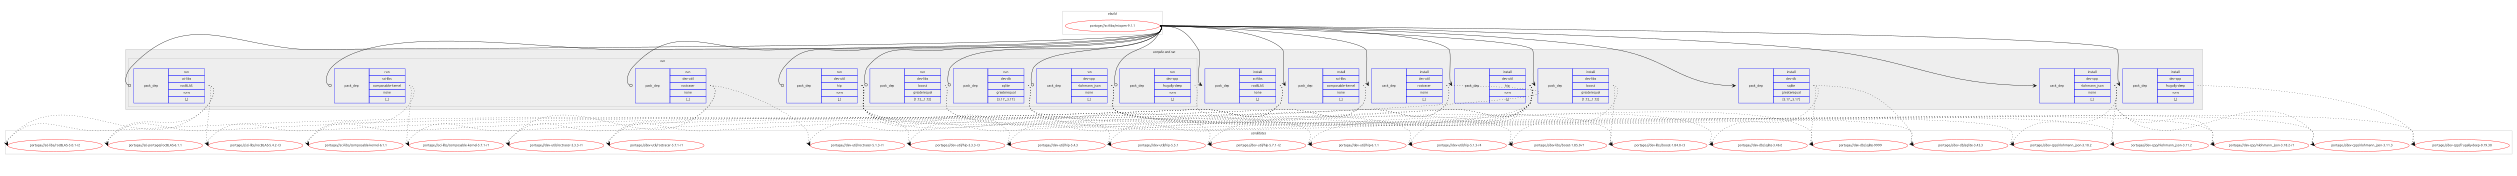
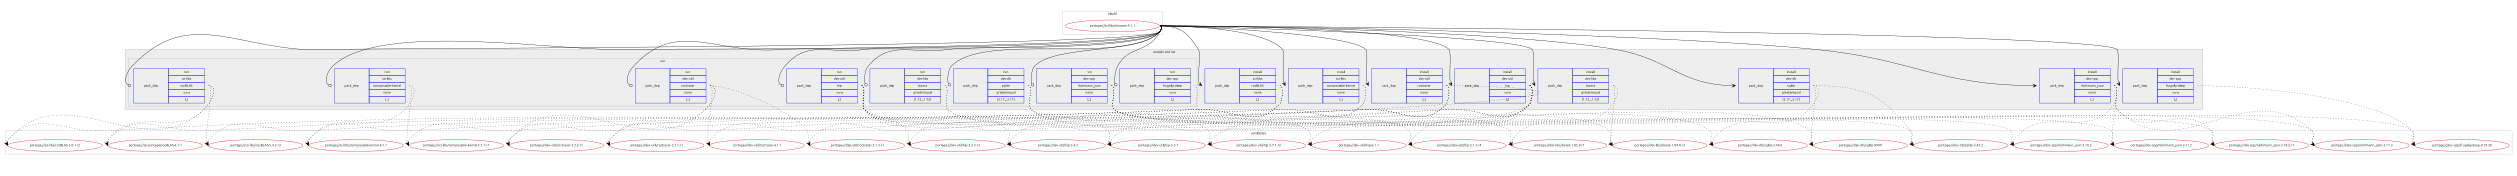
none -> (757, 146)
(857, 146) -> (857, 146)
